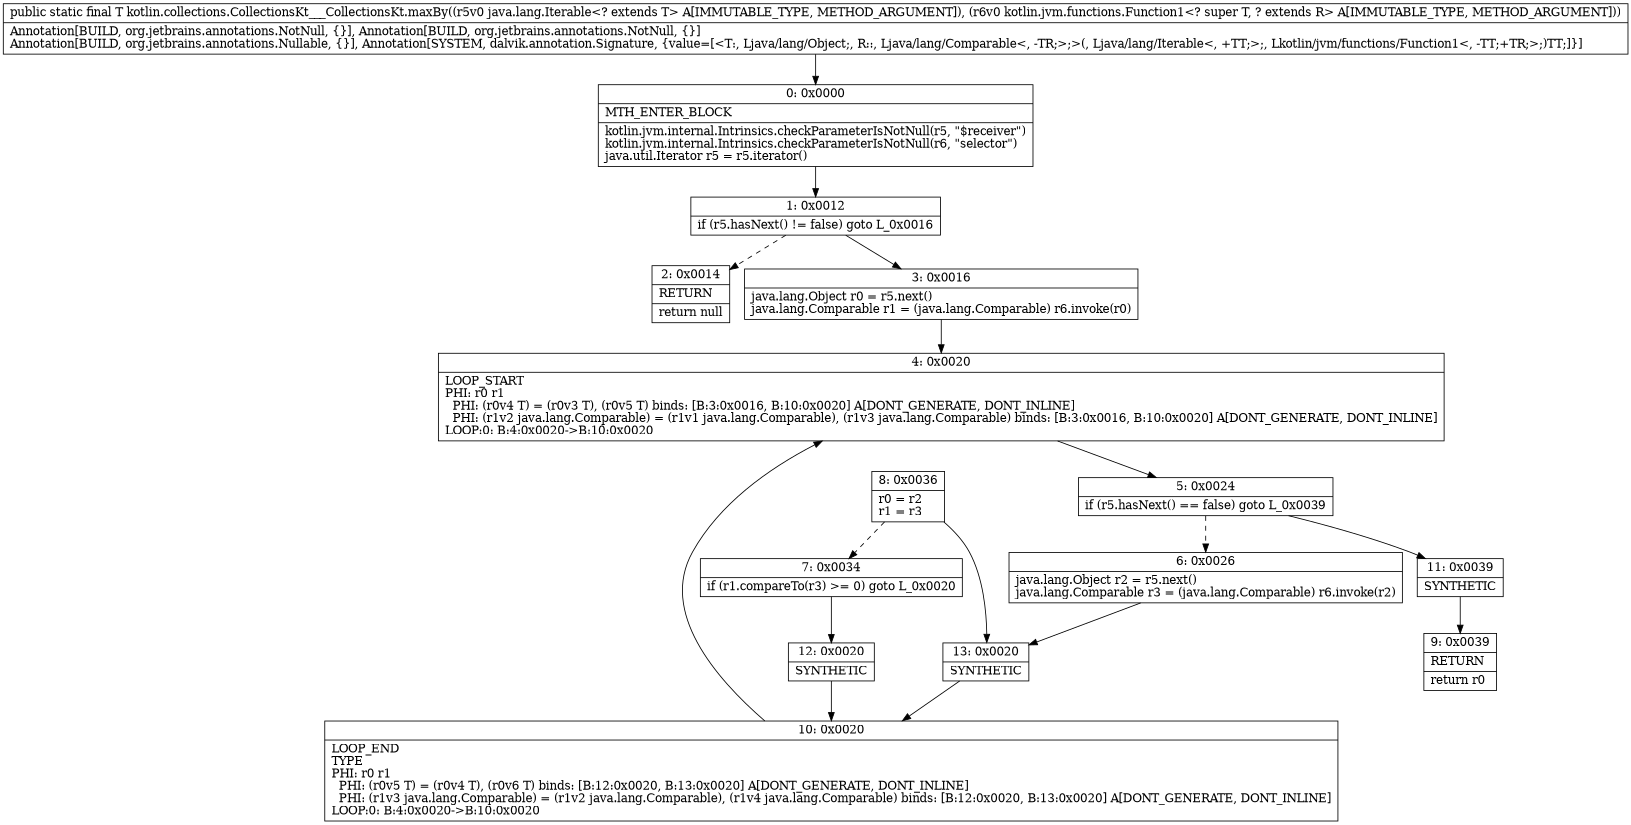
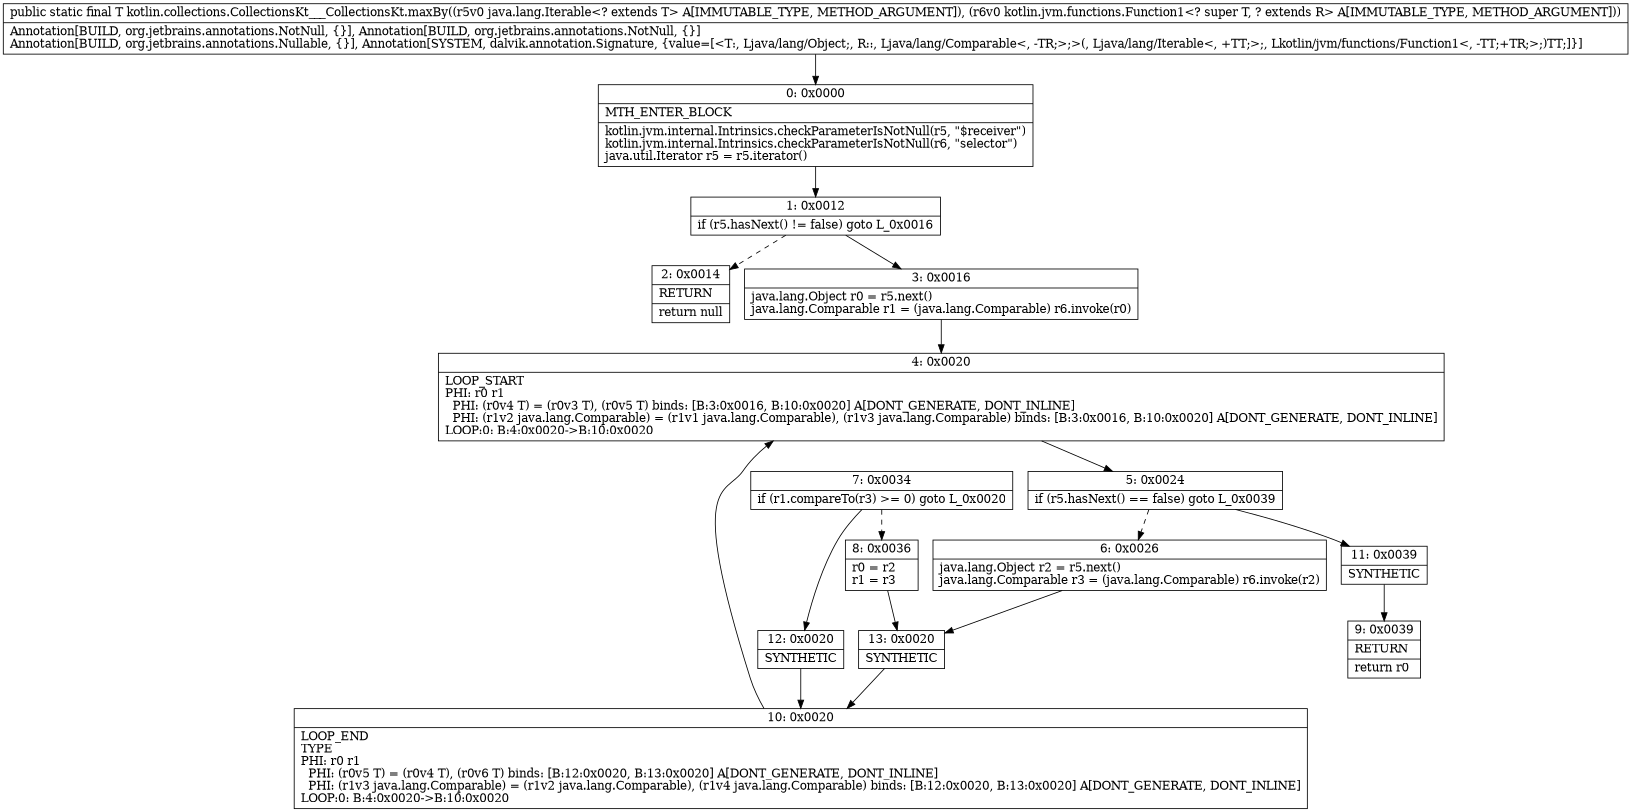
(870, 537) -> (882, 521)
